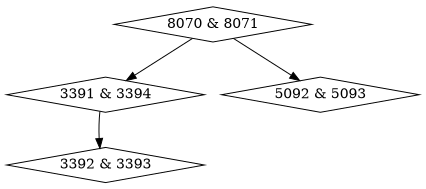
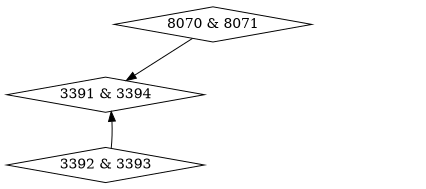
(320, 95) -> none
(99, 125) -> (112, 135)
